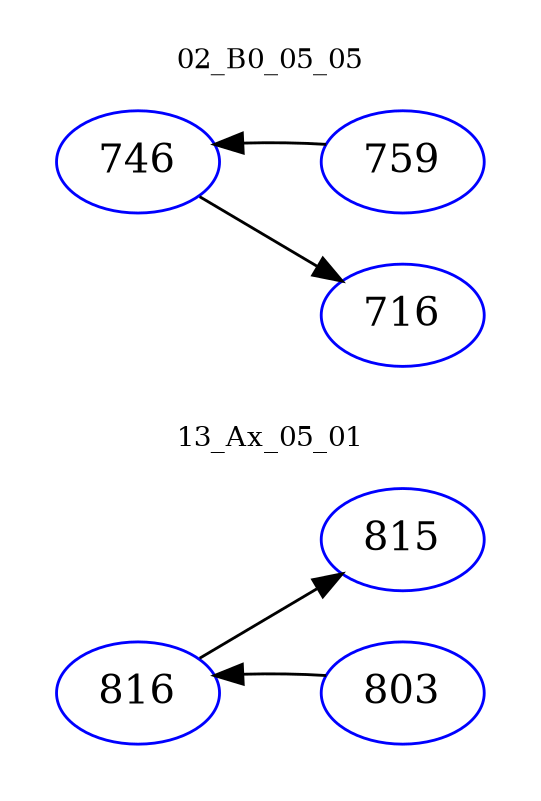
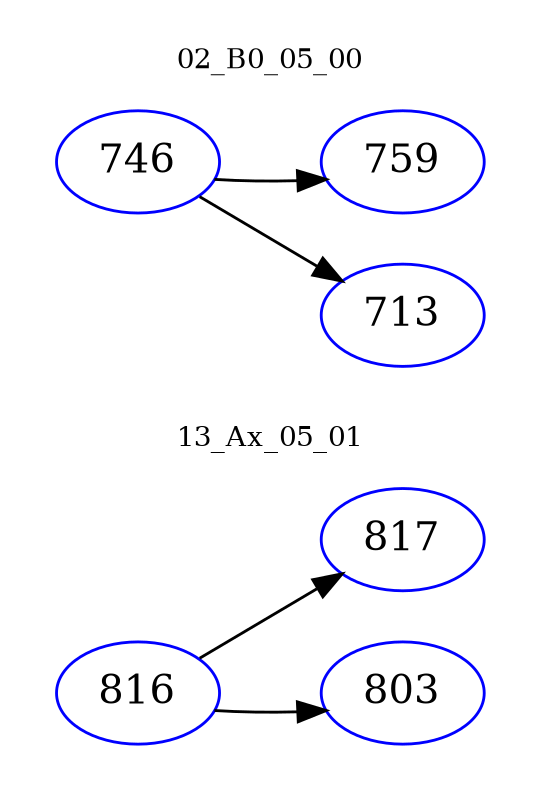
(270, 61) -> (270, 61)
(285, 143) -> (256, 181)
(403, 315) -> (403, 315)
(403, 540) -> (403, 540)
(285, 674) -> (256, 712)
